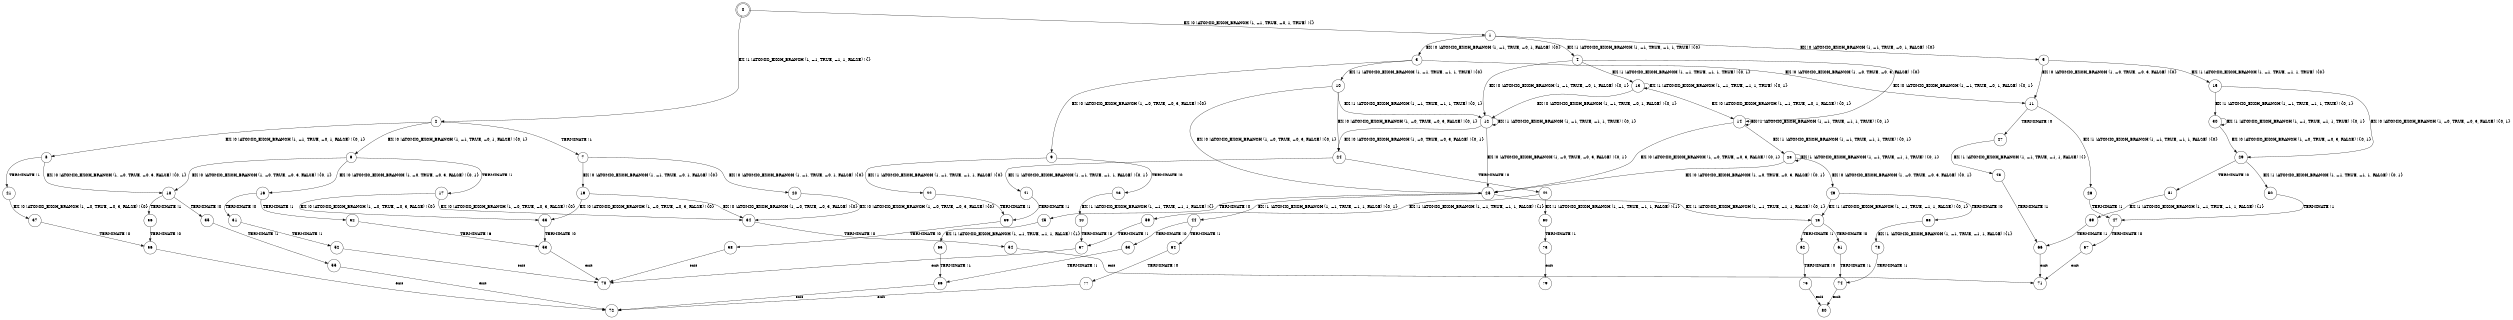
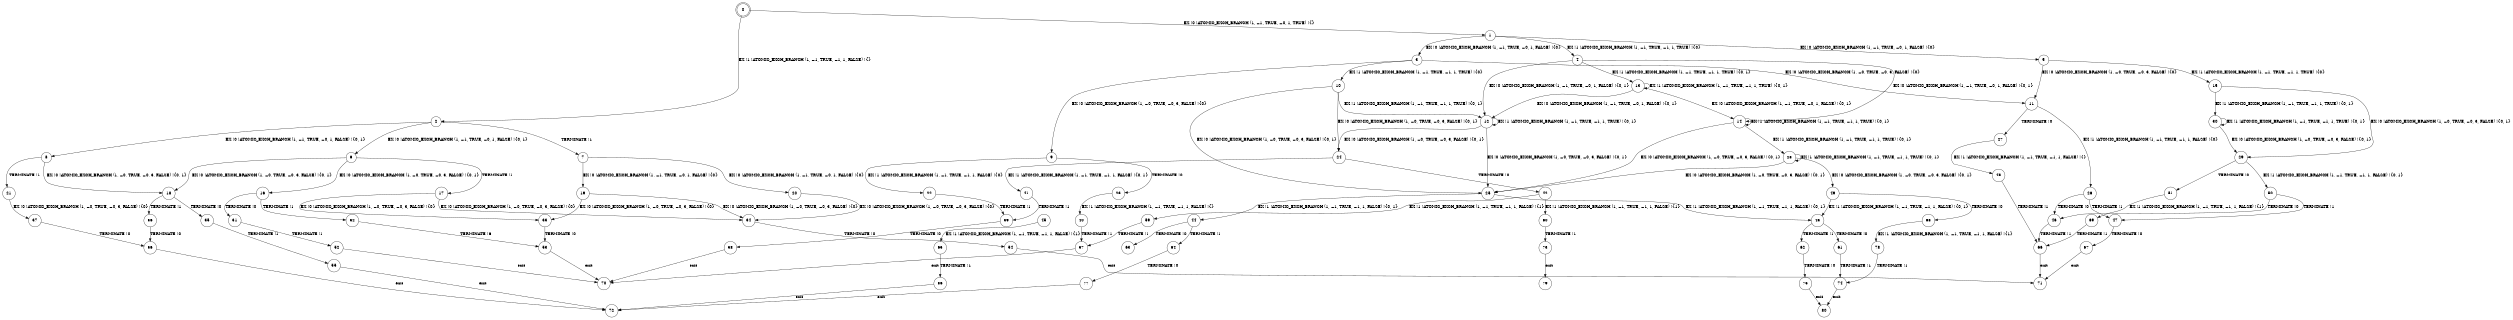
(1266, 199) -> none
none -> (2054, 221)
(1097, 234) -> (1097, 234)
(1036, 265) -> none
